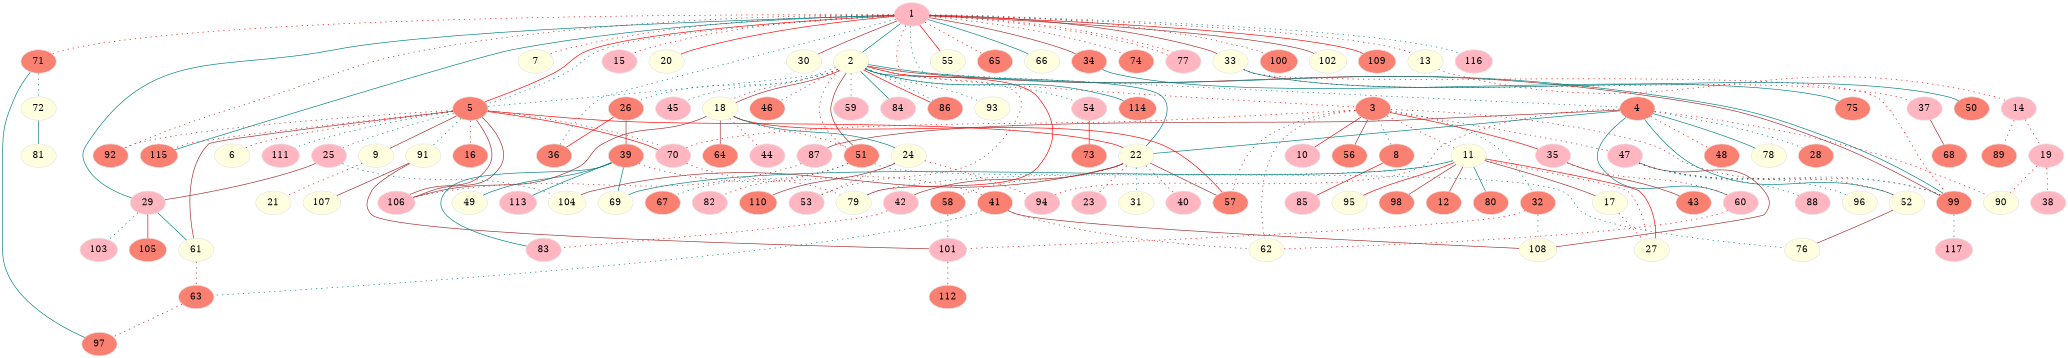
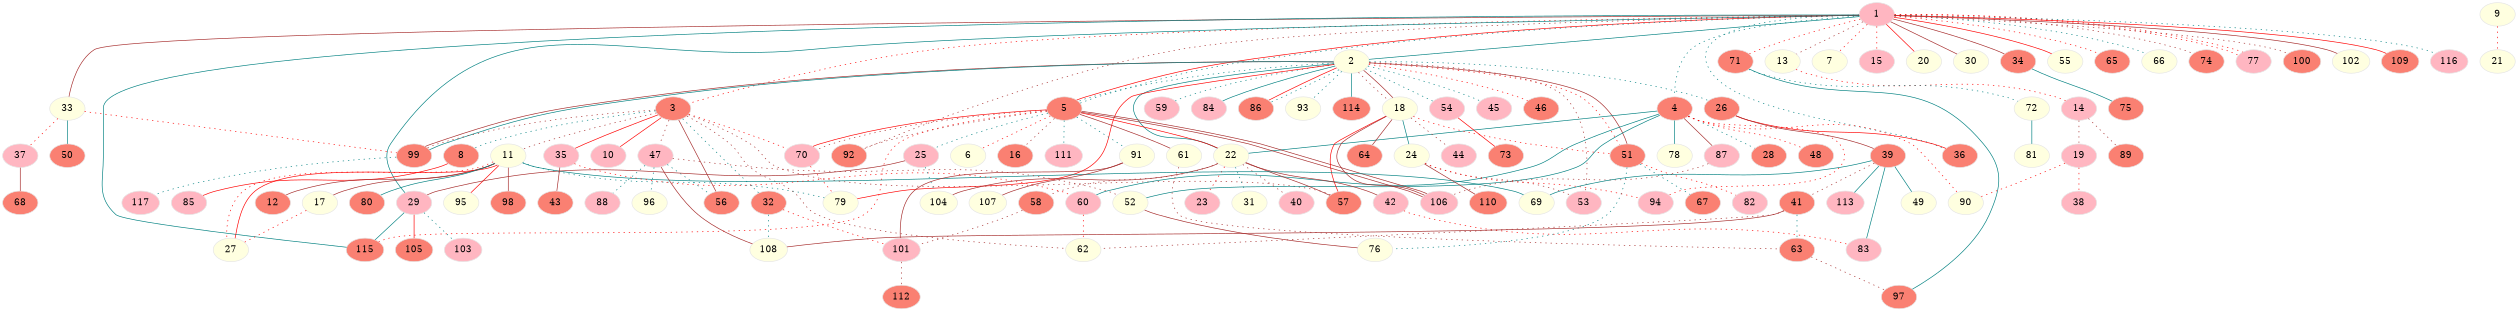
(979, 35) -> (2022, 27)
(423, 132) -> none
(1790, 178) -> (688, 179)
(172, 226) -> (390, 226)
